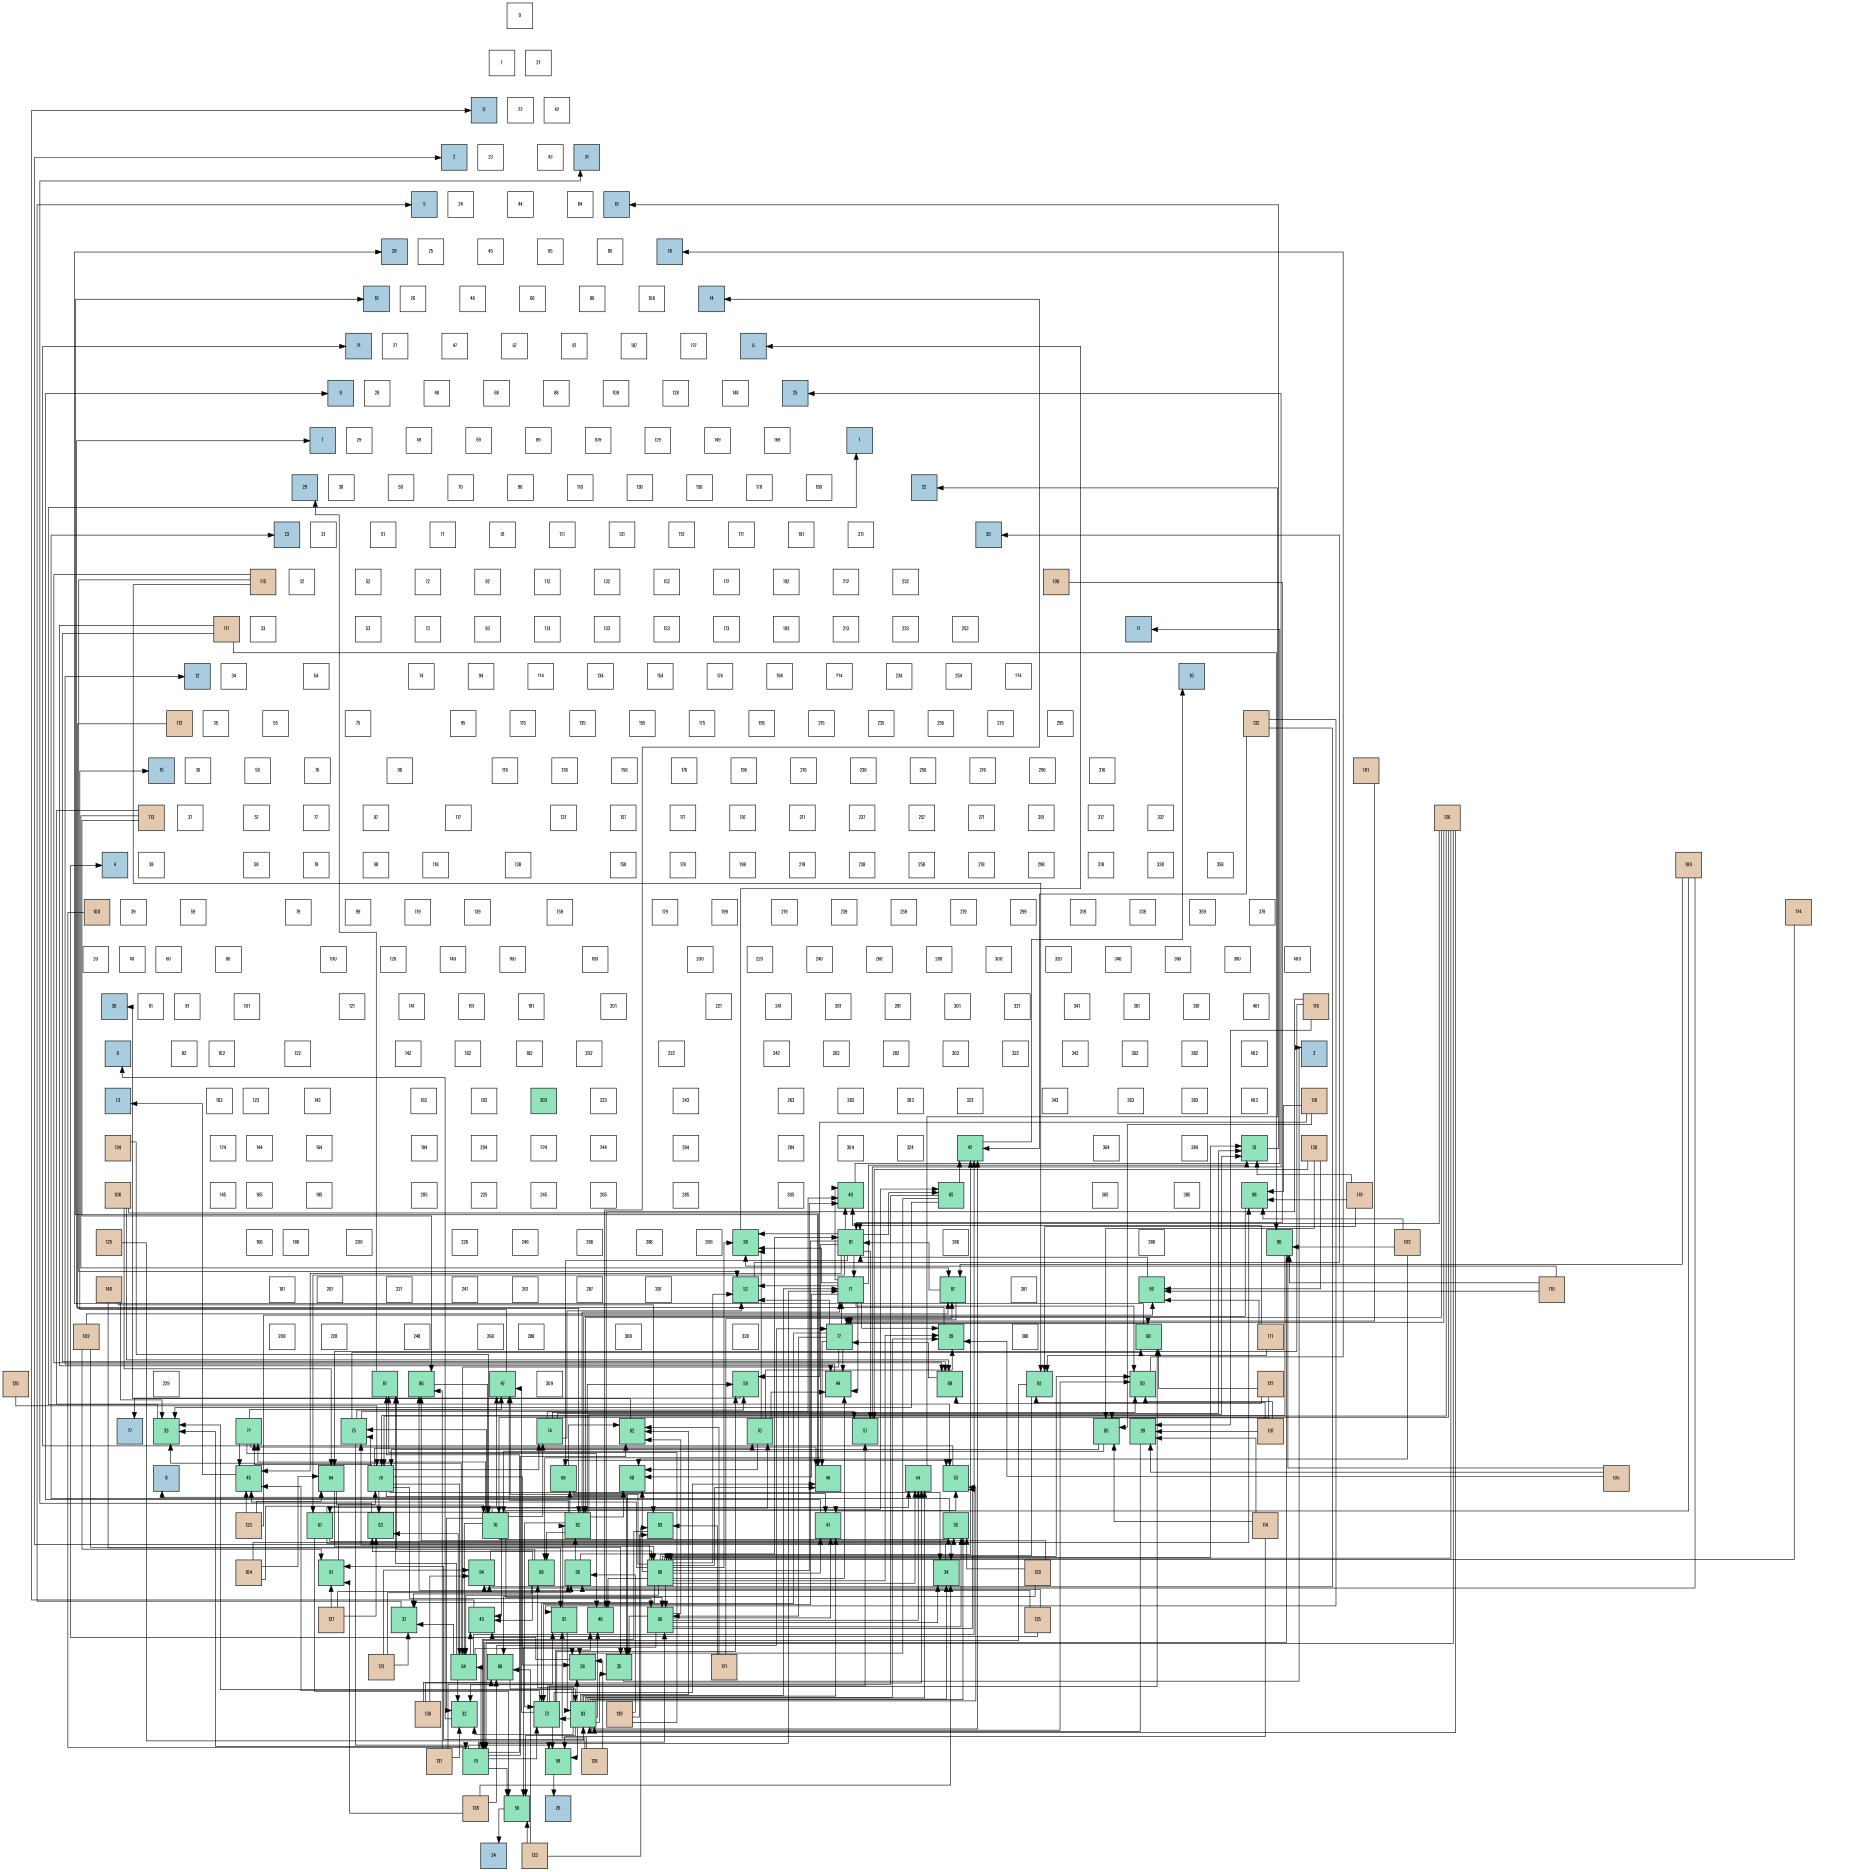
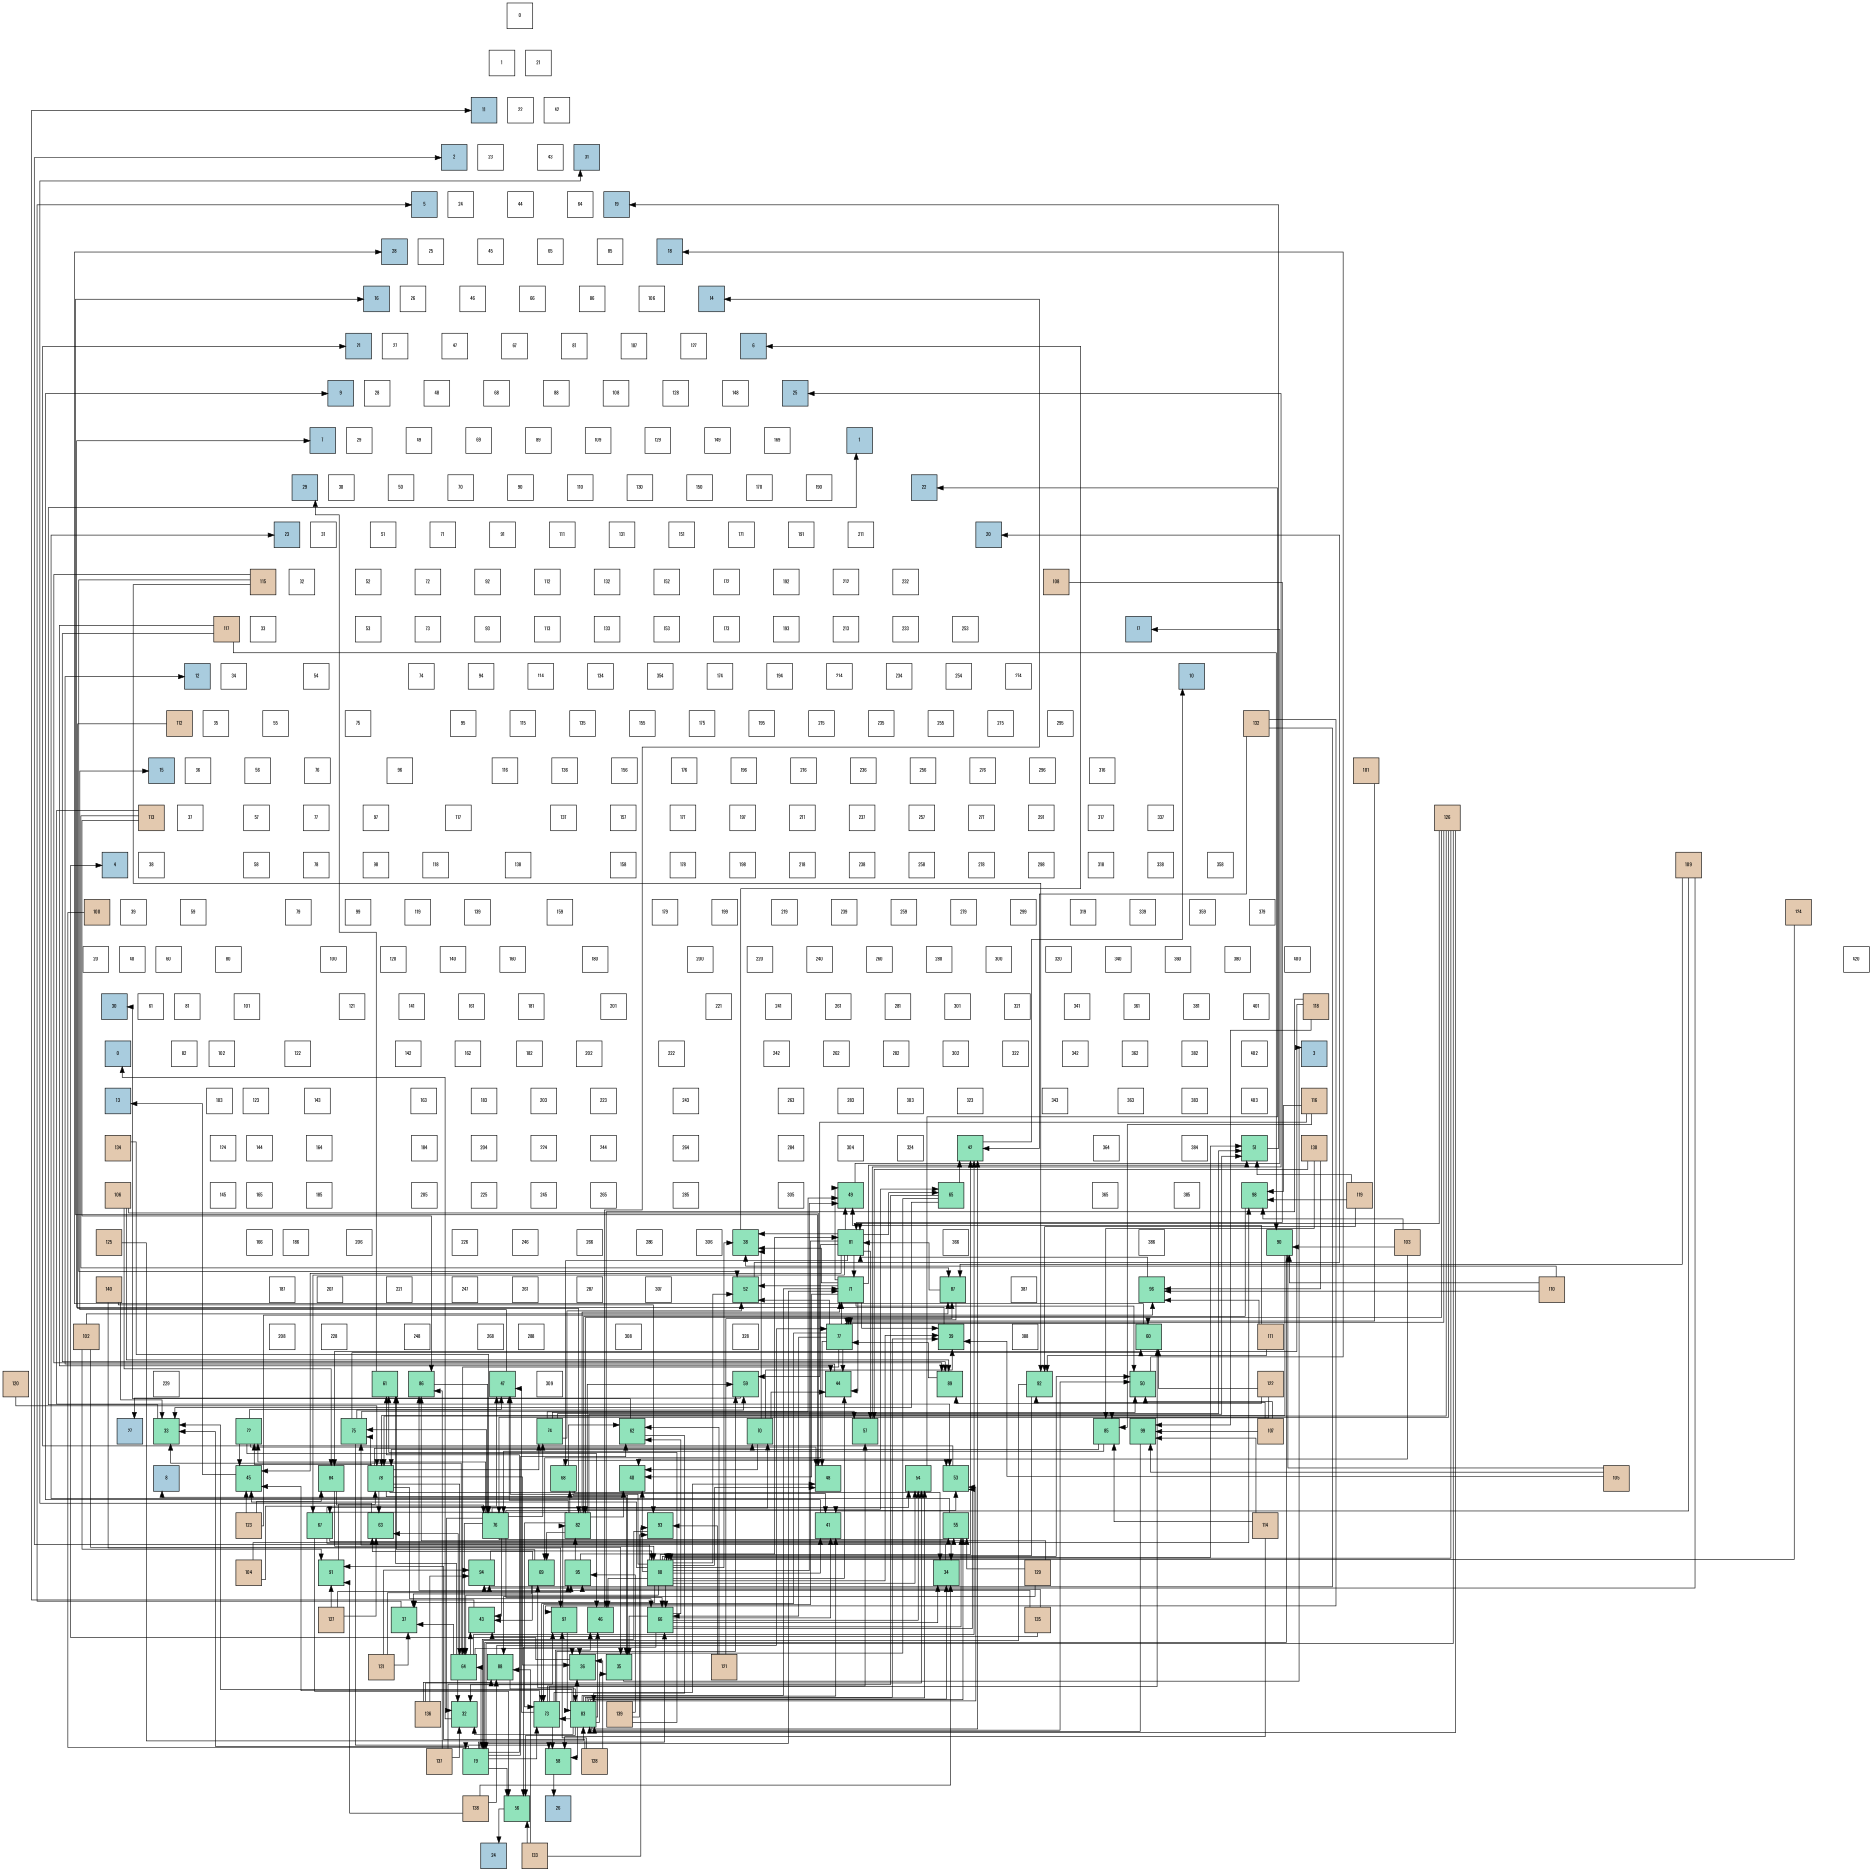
(660, 676) -> (660, 676)
none -> (1856, 959)
(544, 1101) -> (544, 1101)
(689, 1550) -> (685, 1533)
(297, 1567) -> none
